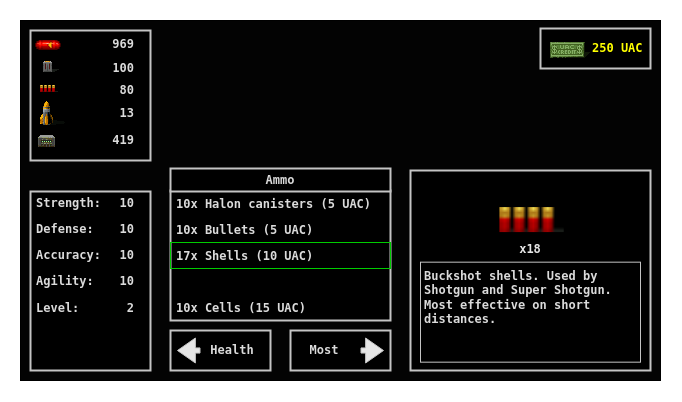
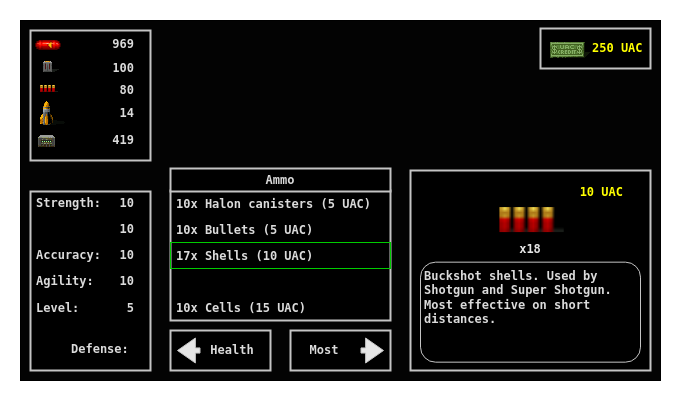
(127, 113) -> (127, 113)
none -> (596, 192)
(66, 229) -> (101, 349)
(131, 308) -> (131, 308)
(531, 312) -> (531, 312)
